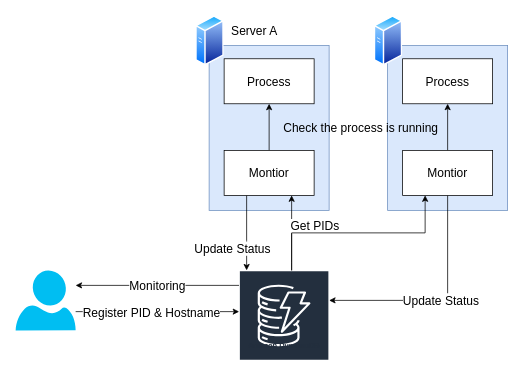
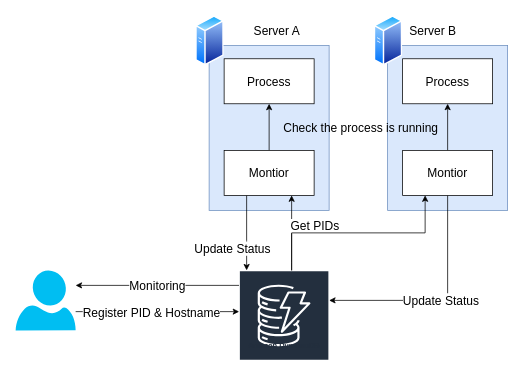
(254, 30) -> (276, 30)
none -> (432, 30)
